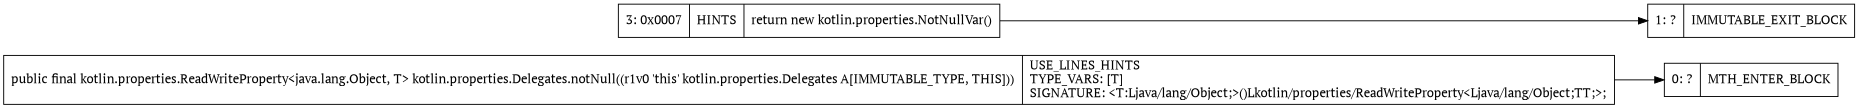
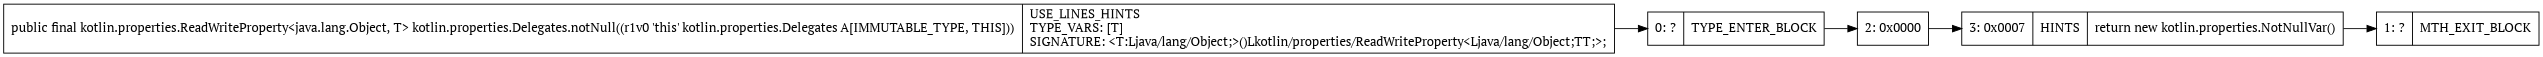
(1769, 20) -> (2476, 28)
none -> (1893, 29)
(1769, 79) -> (1754, 28)
